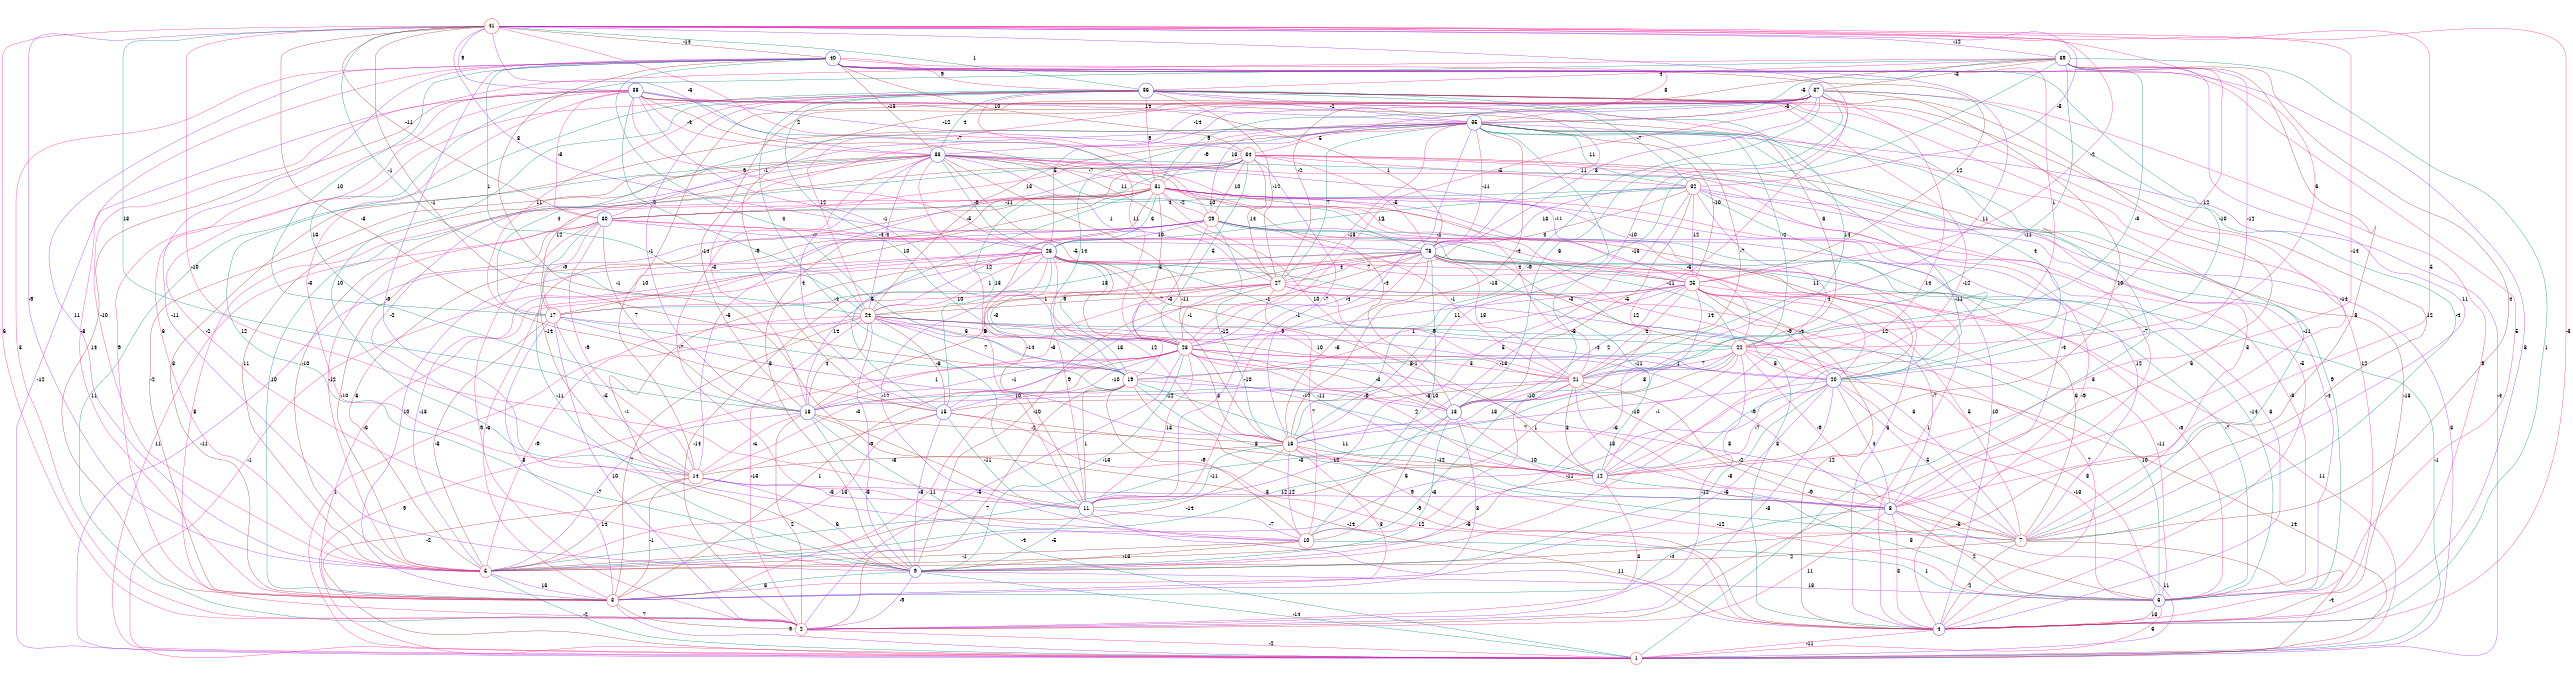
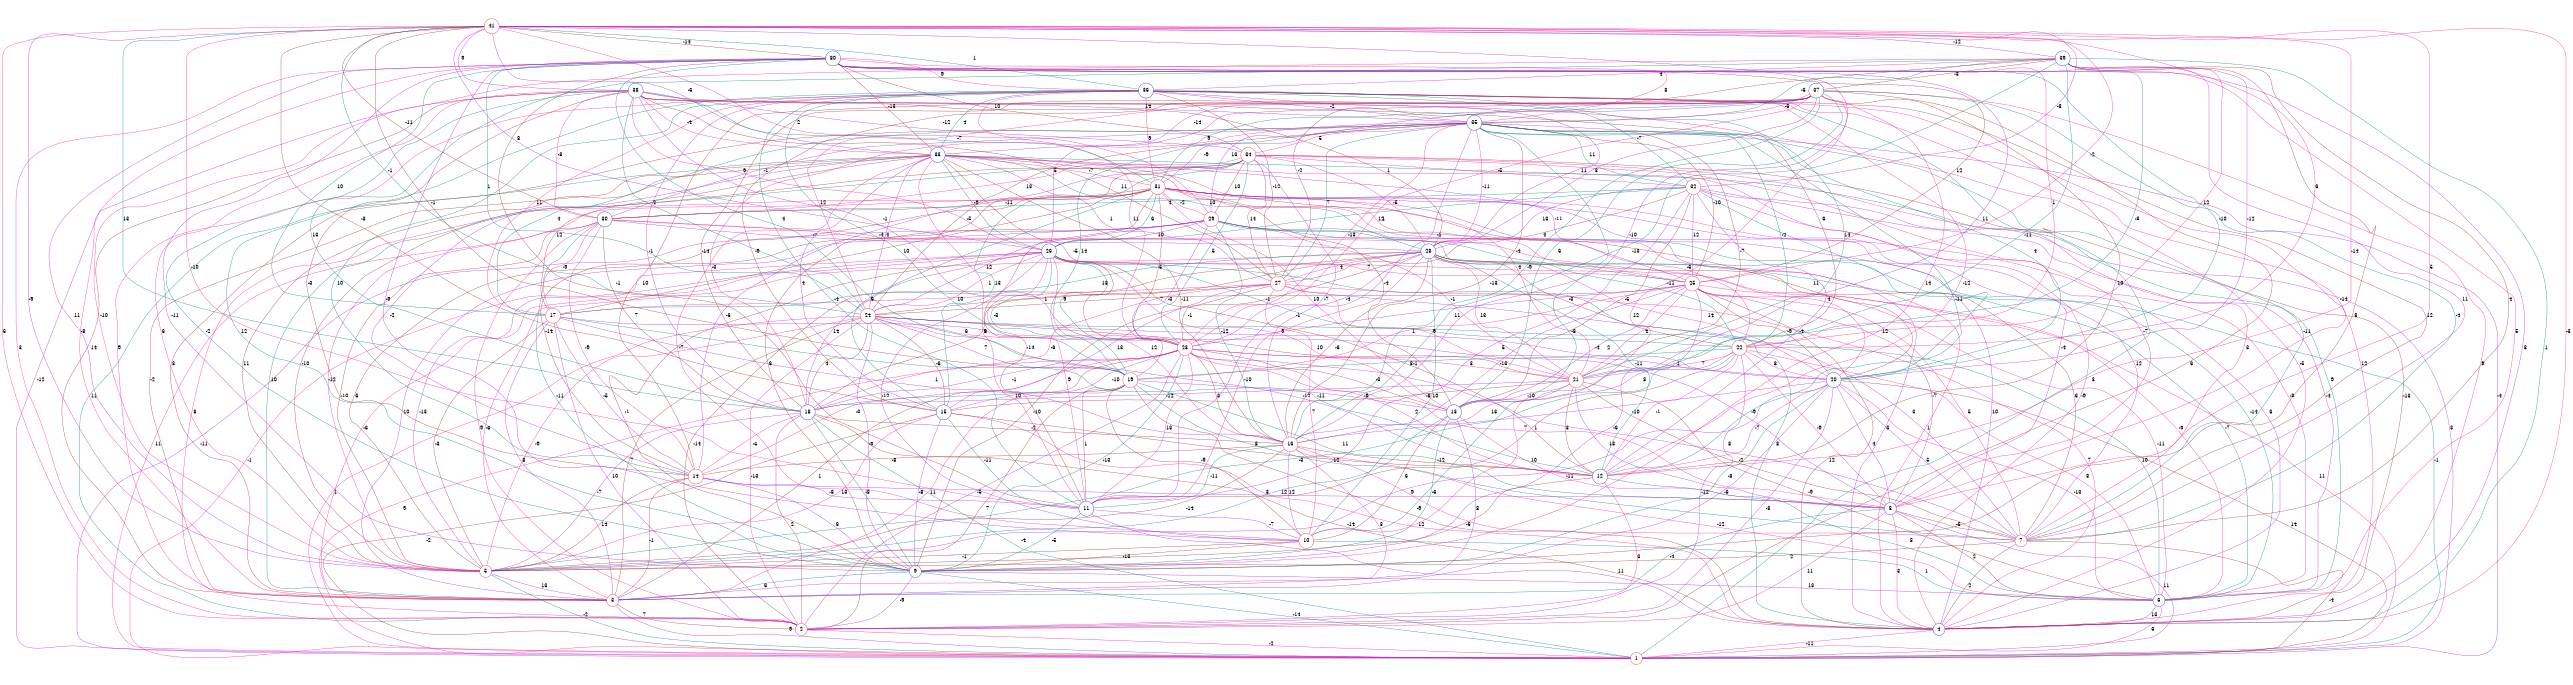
(833, 58) -> (833, 58)
(1428, 251) -> (1428, 251)
(316, 324) -> (316, 324)
(299, 407) -> (299, 407)
